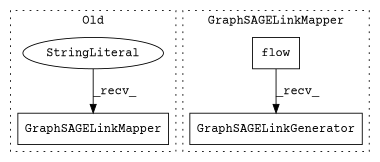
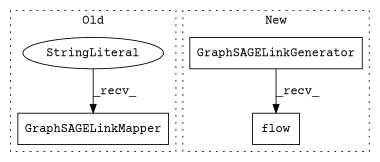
(276, 20) -> (276, 20)
(276, 87) -> (276, 87)
